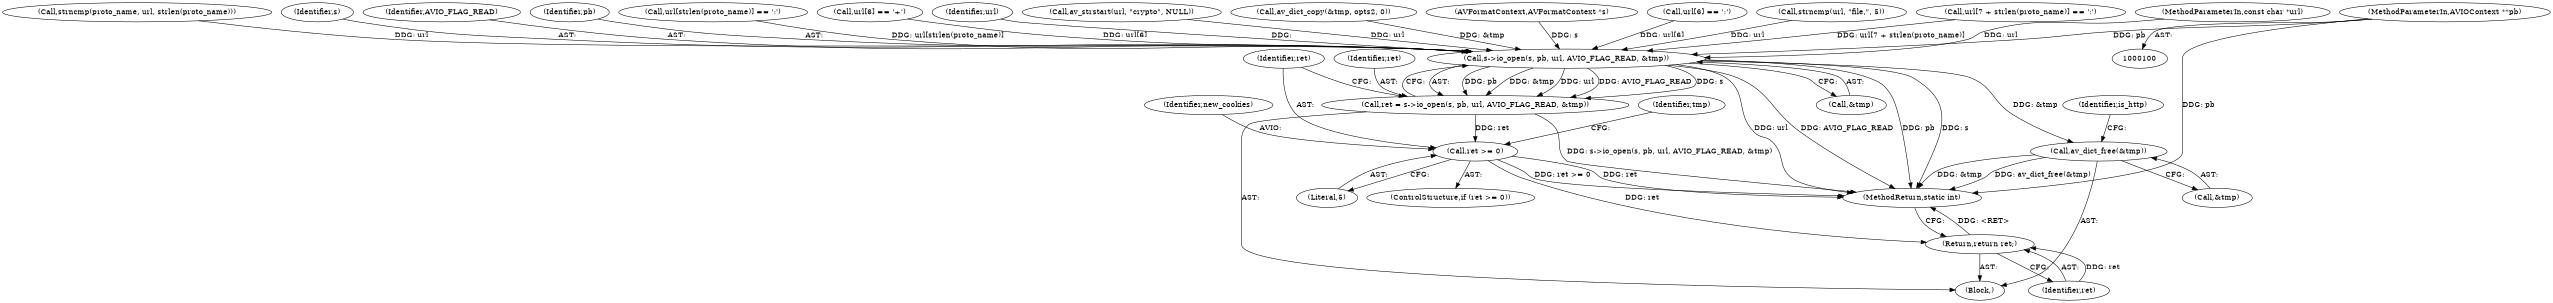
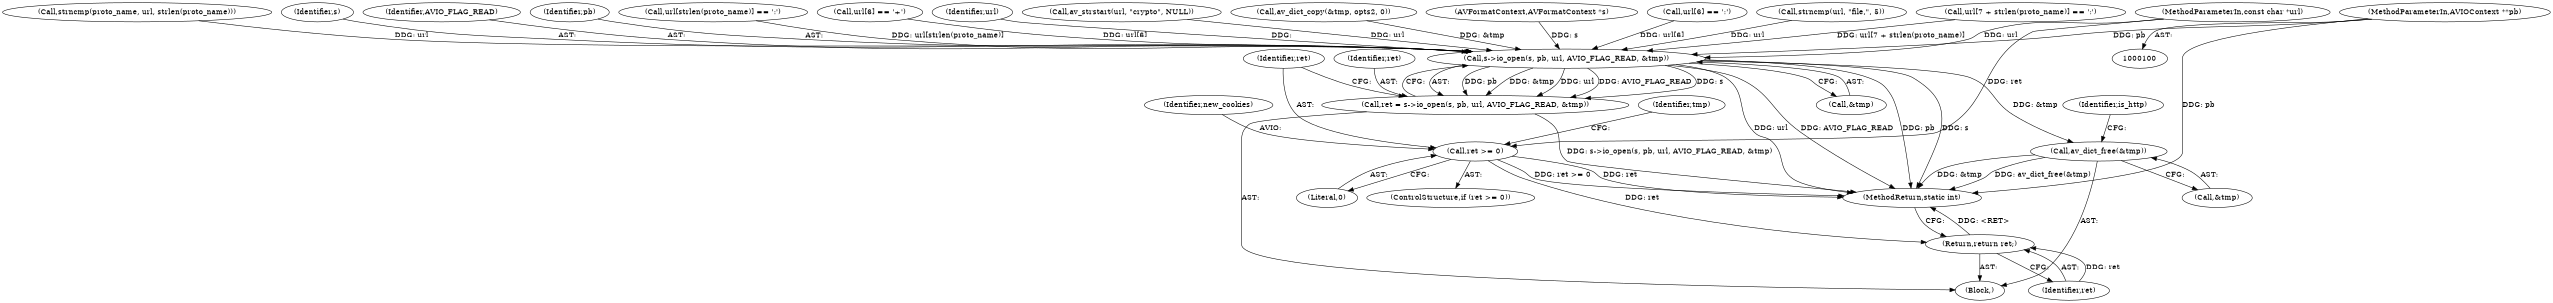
(1475, 126) -> (1863, 137)
(1327, 198) -> (1327, 198)
